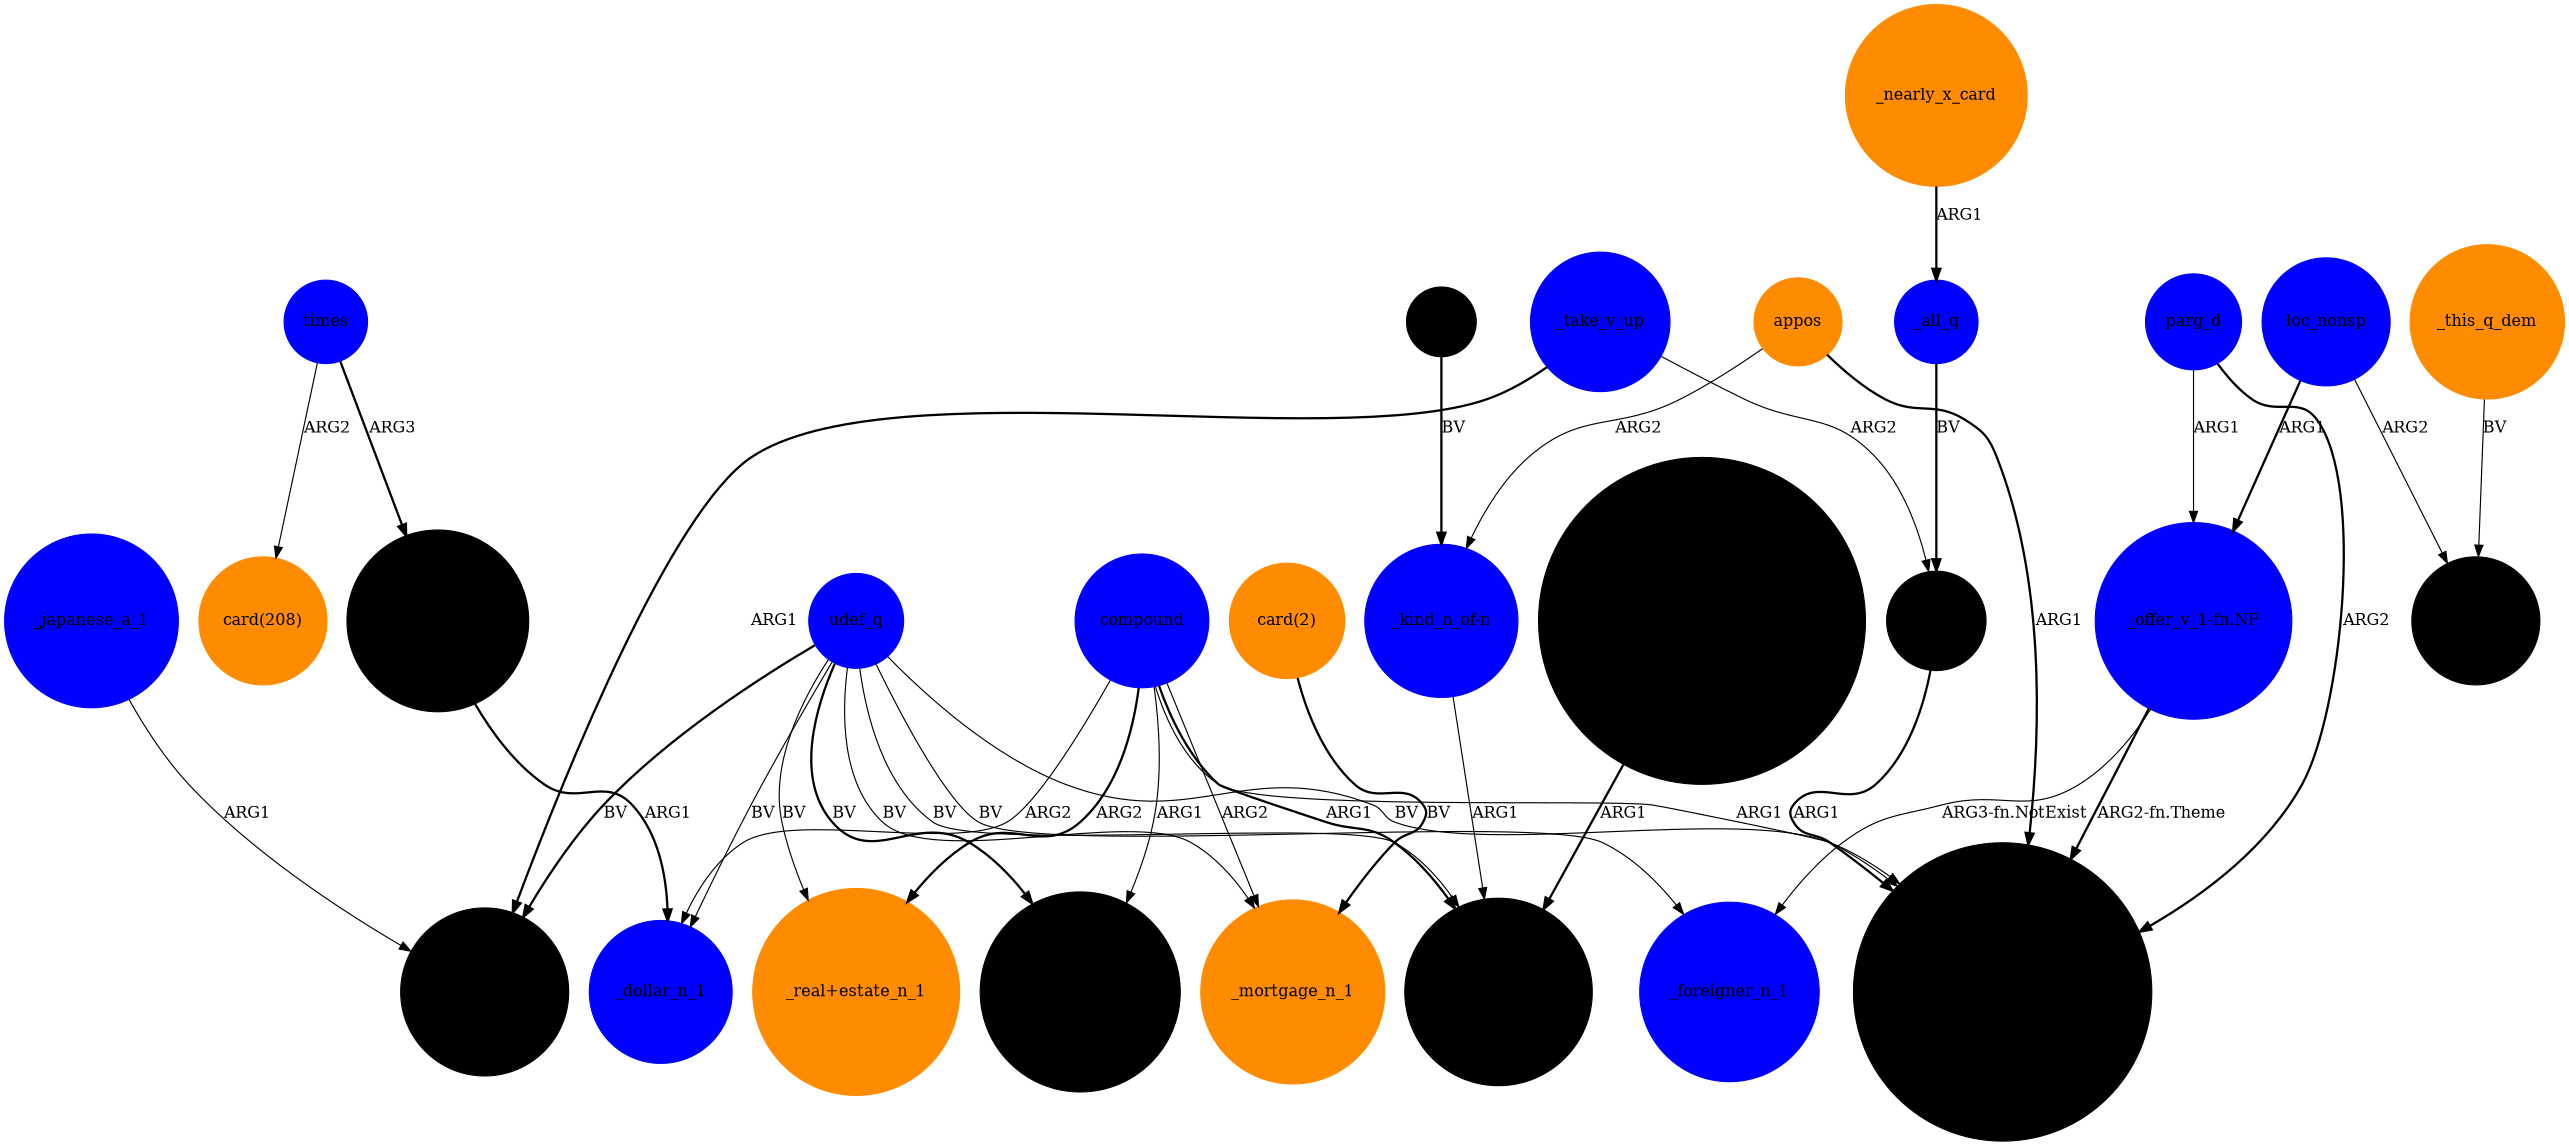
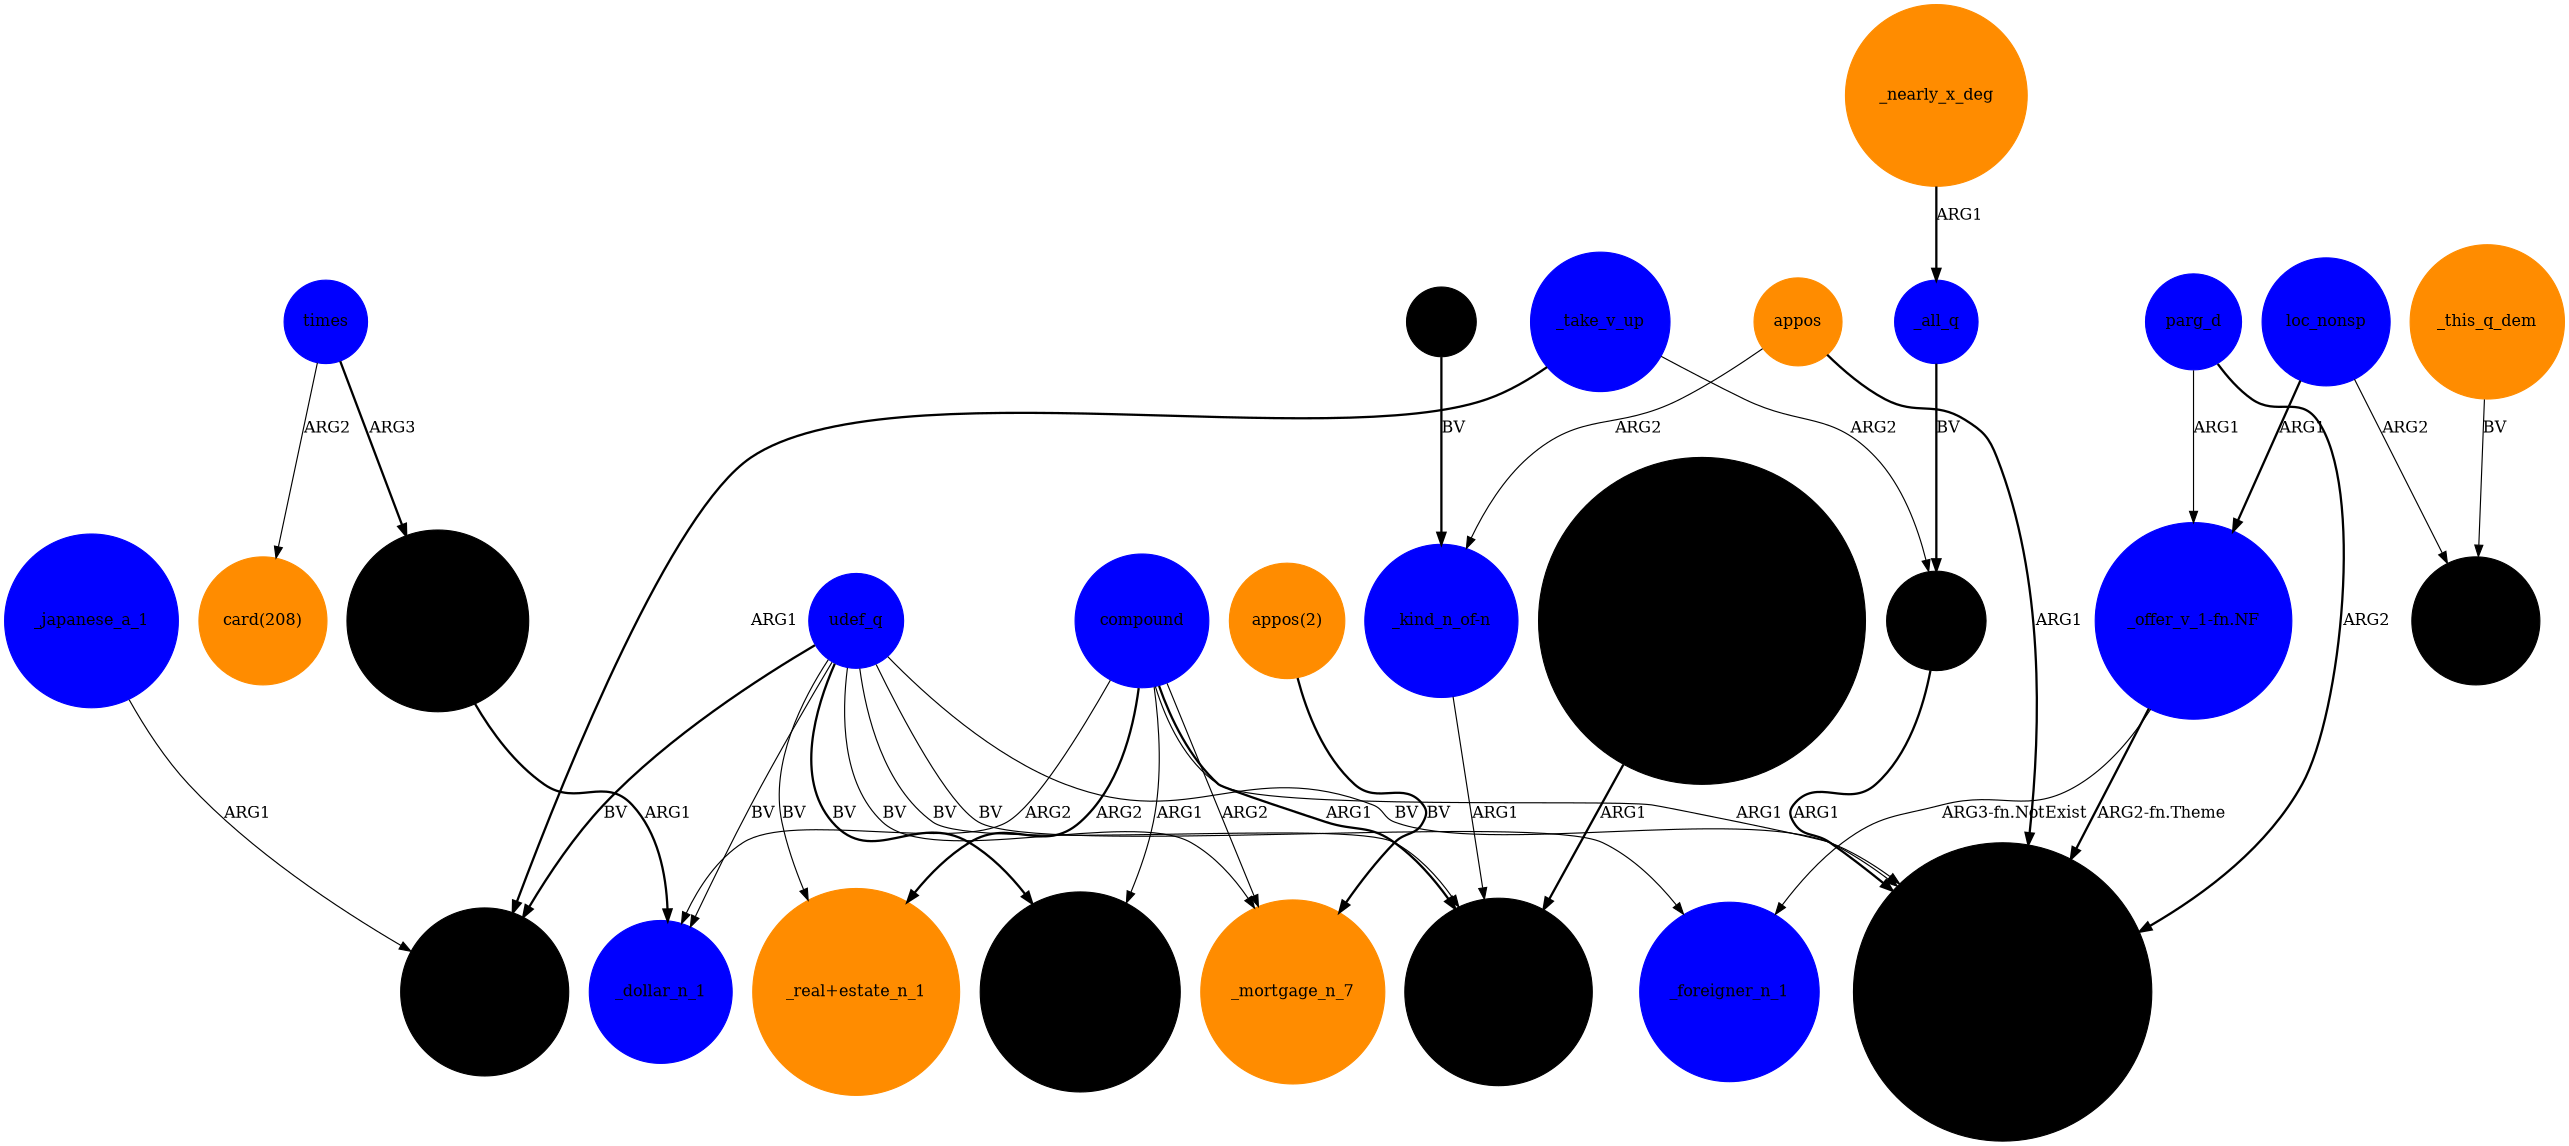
(1936, 95) -> (1936, 95)
(1287, 621) -> (1287, 621)
(1293, 992) -> (1293, 992)
